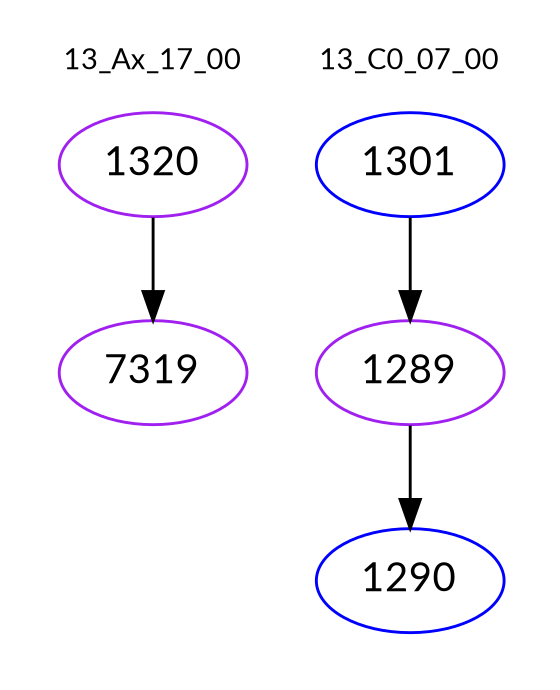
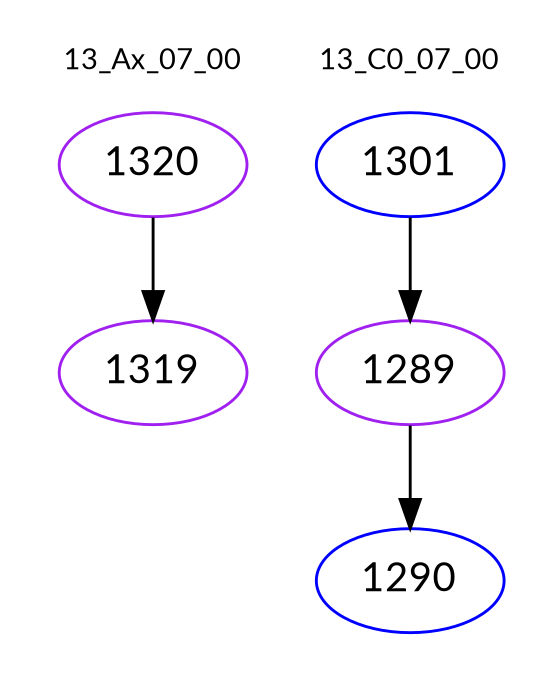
(153, 62) -> (153, 62)
(153, 373) -> (153, 373)
